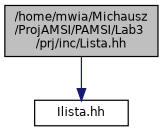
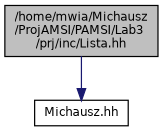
(81, 113) -> (81, 113)
